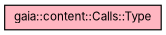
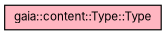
(83, 18) -> (83, 18)
